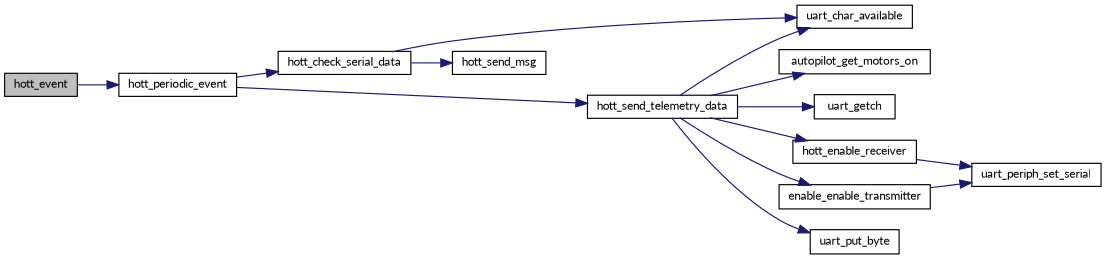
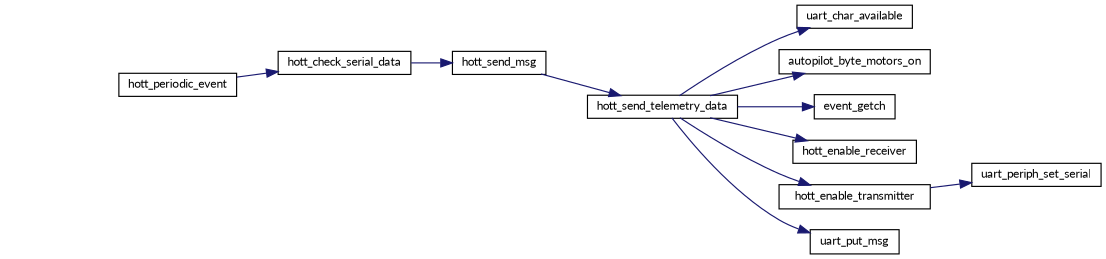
(588, 27) -> none
(855, 62) -> (855, 62)
(41, 85) -> none
(406, 95) -> (575, 83)
(855, 107) -> (855, 107)
(938, 162) -> none
(855, 197) -> (855, 197)
(855, 242) -> (855, 242)
